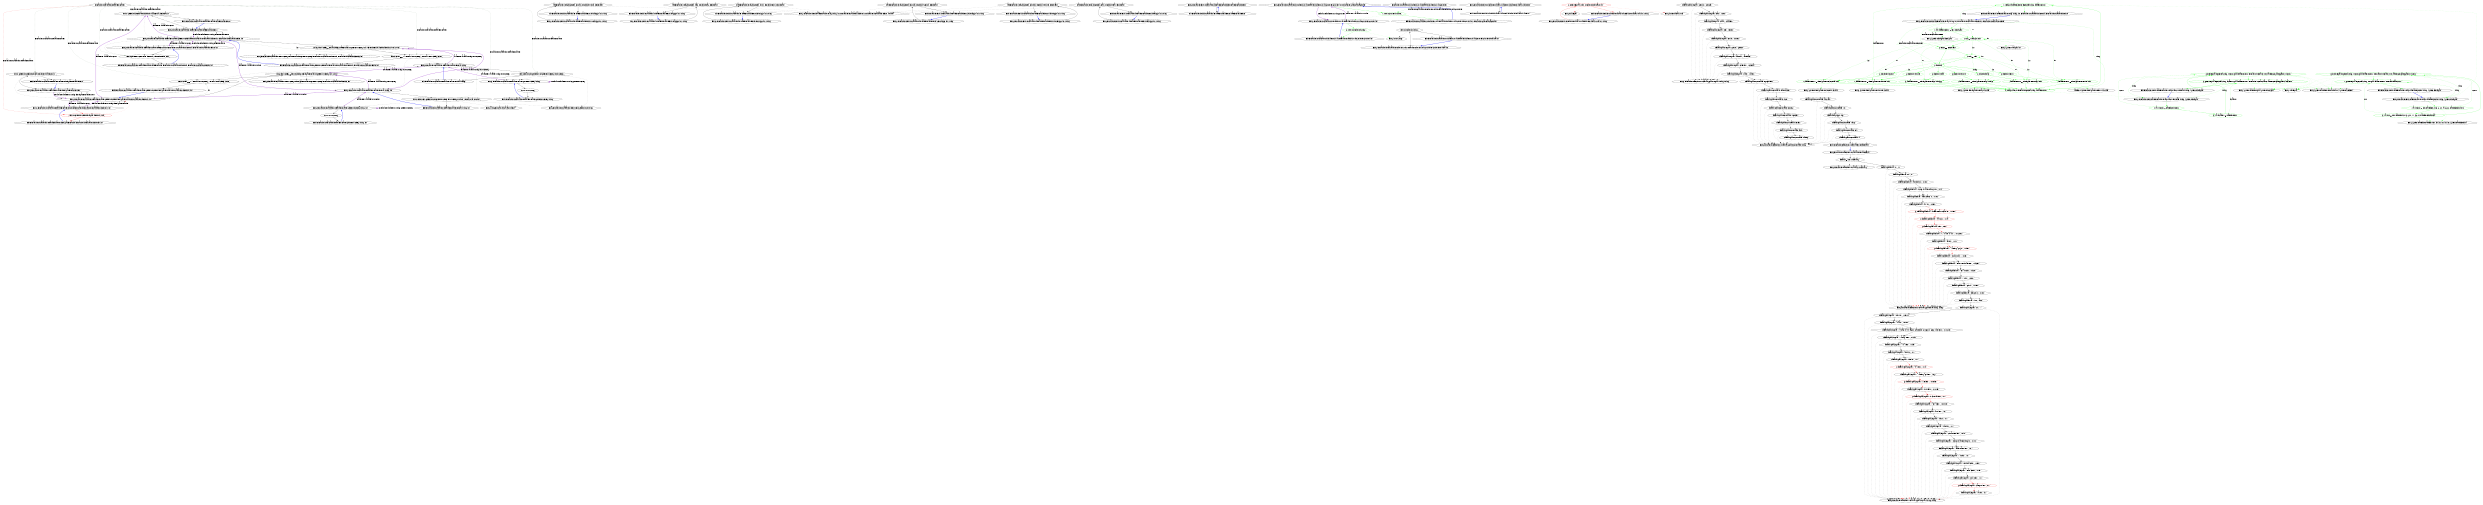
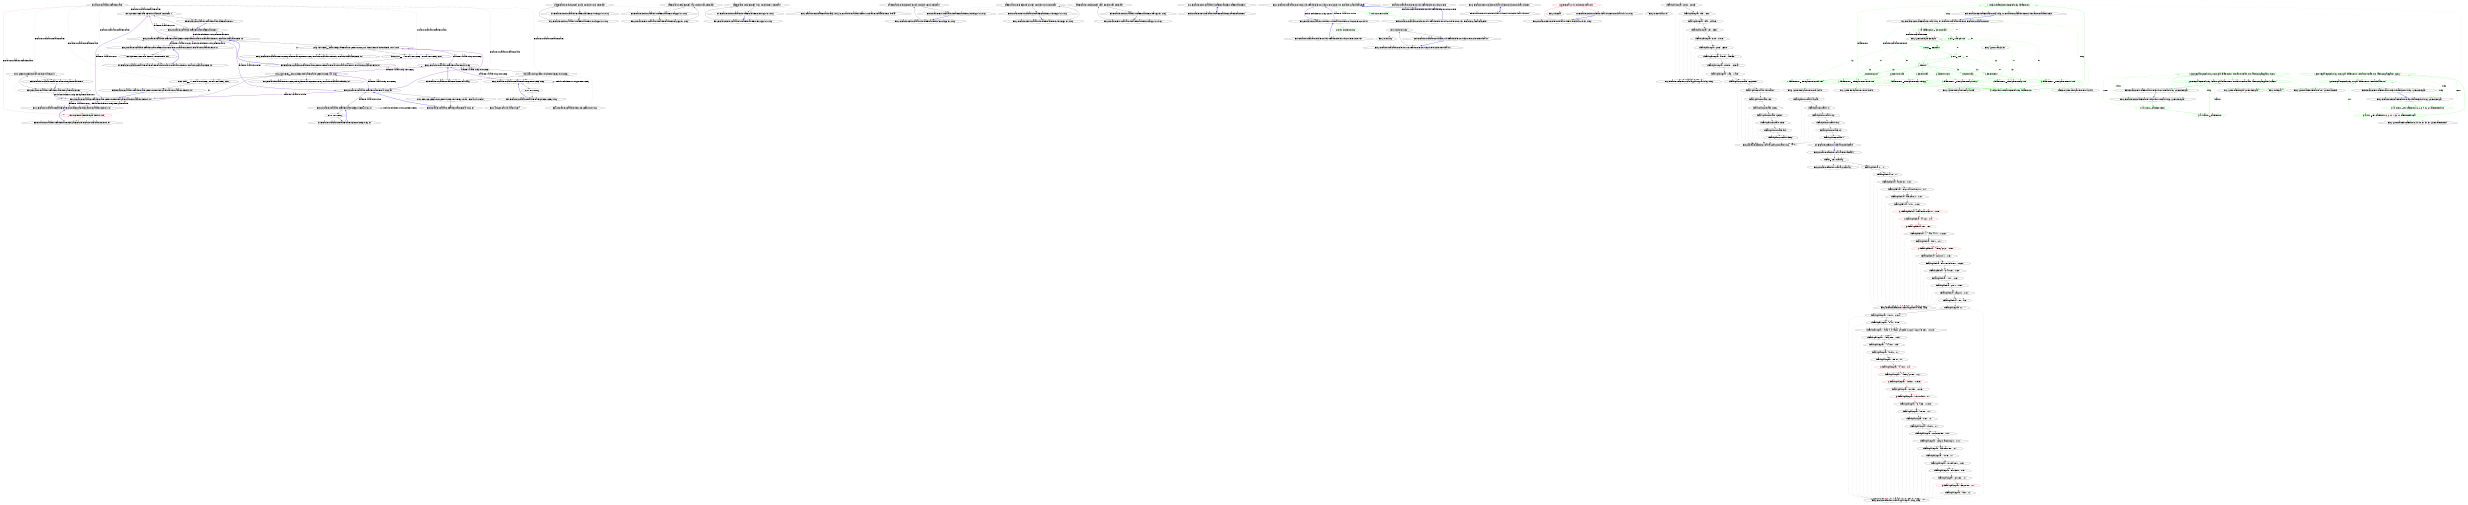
(1975, 70) -> (1958, 70)
(1836, 115) -> (1824, 115)
